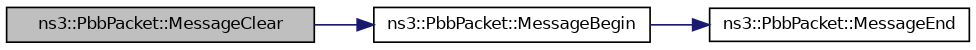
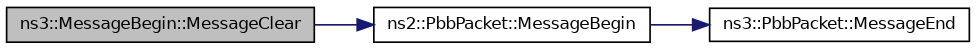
(160, 25) -> (160, 25)
(512, 25) -> (512, 25)
